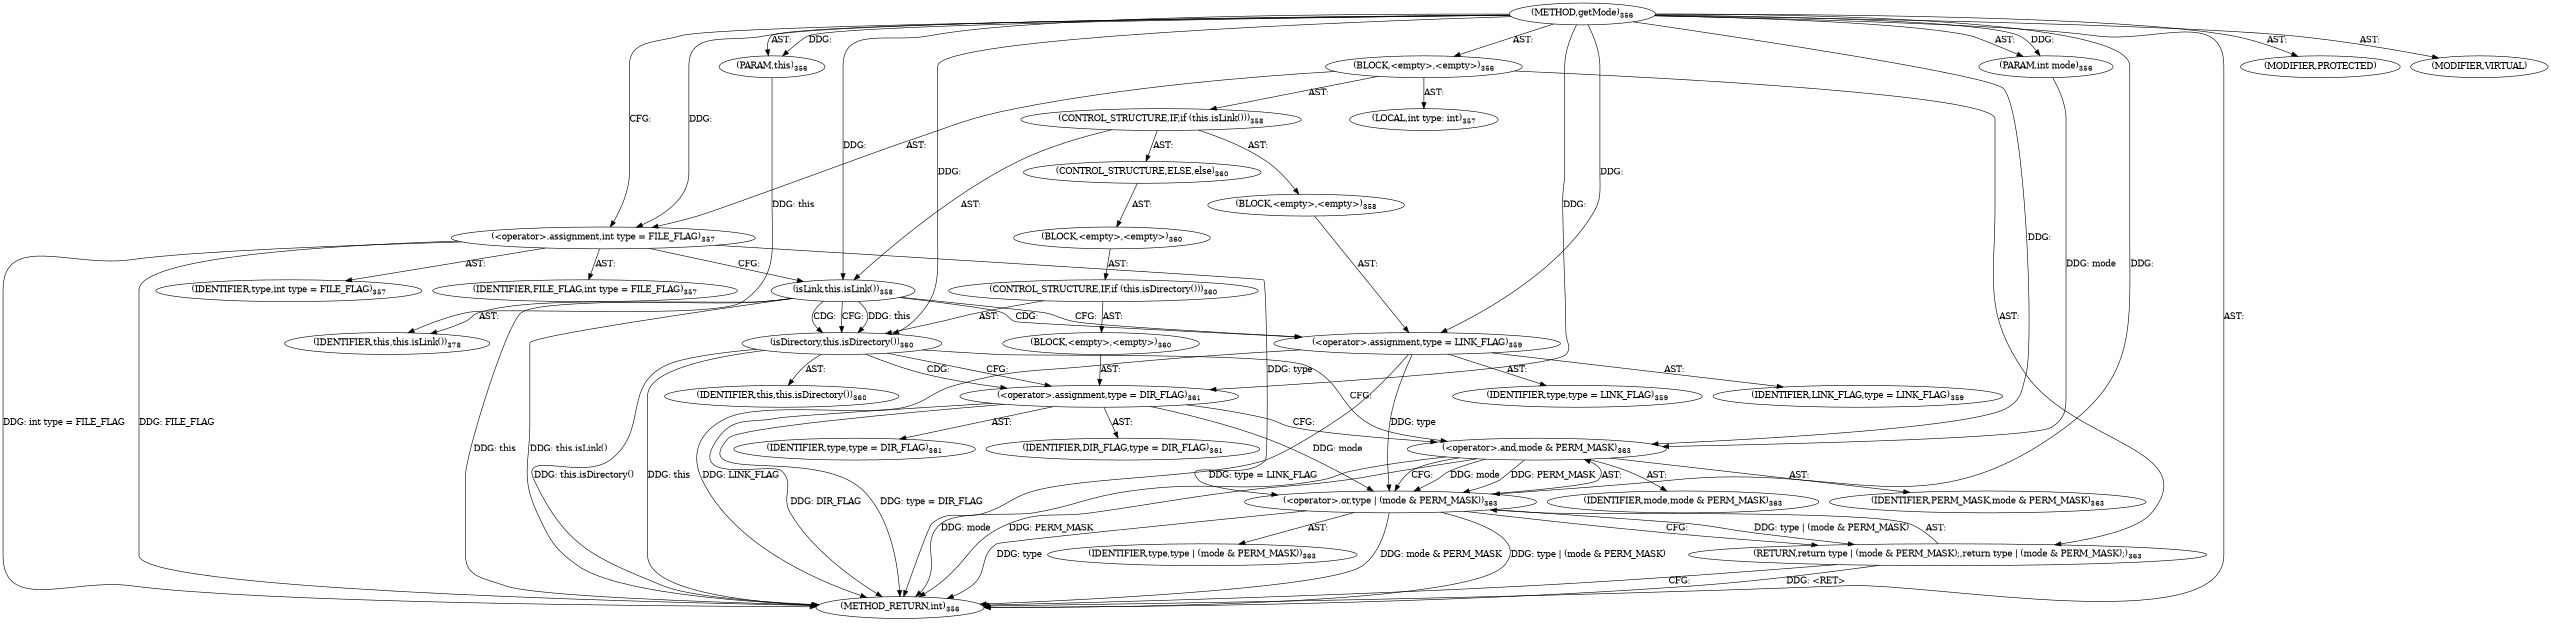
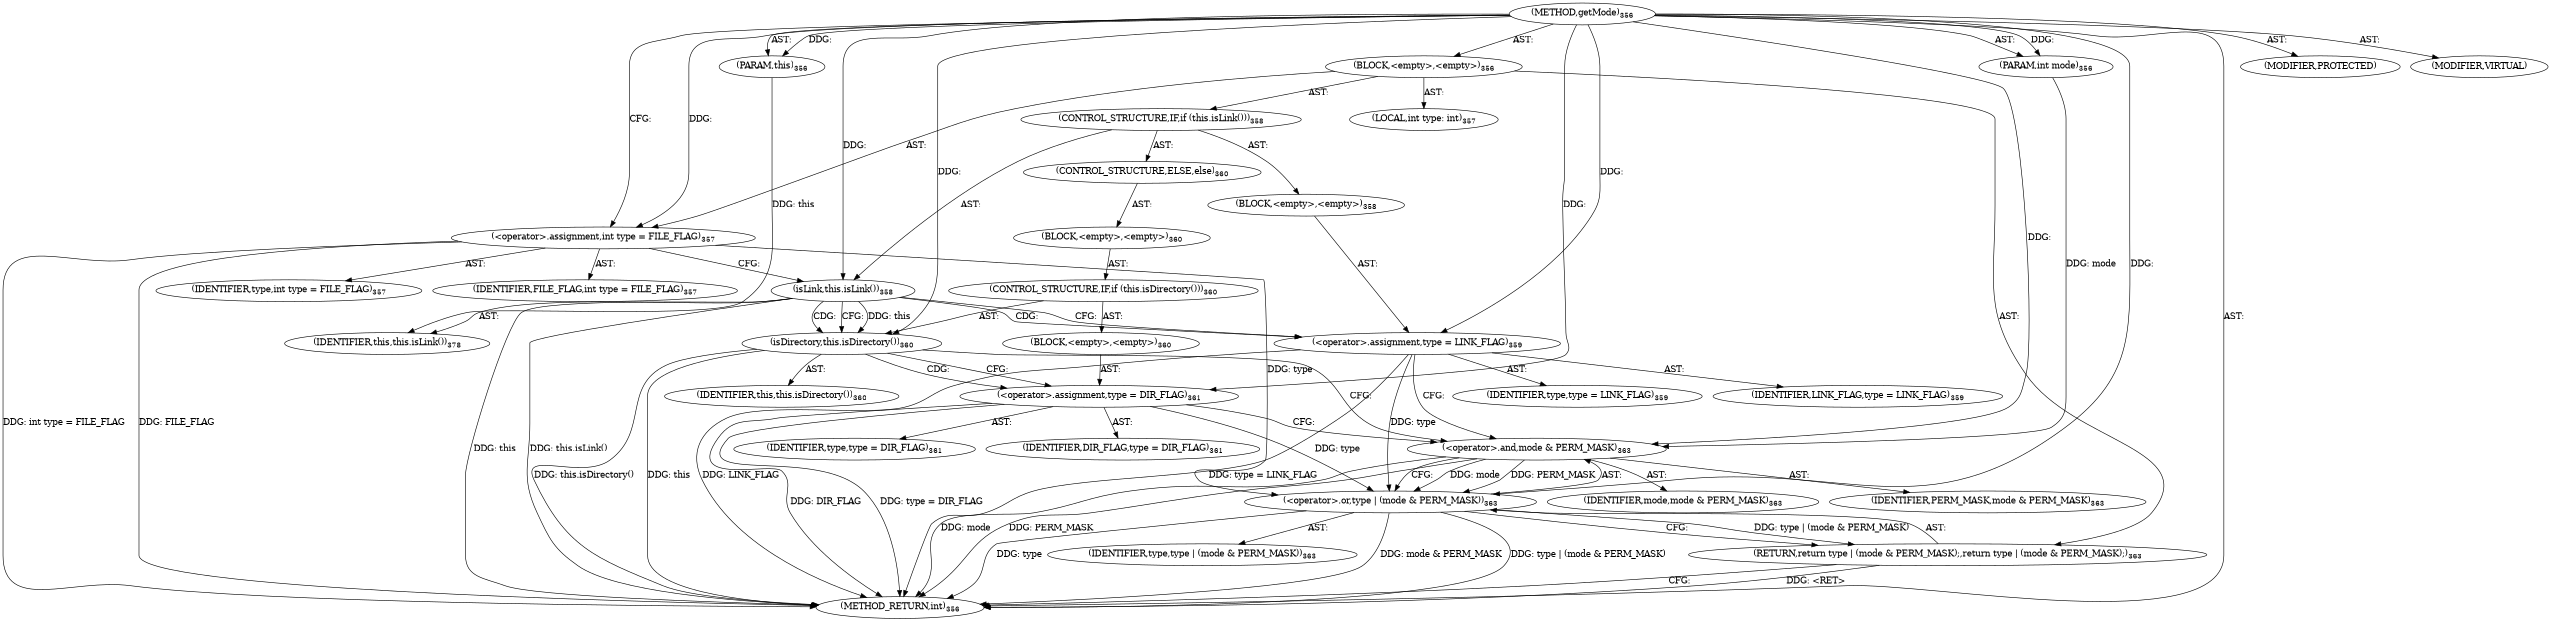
none -> (1430, 414)
(1337, 449) -> (1337, 449)
